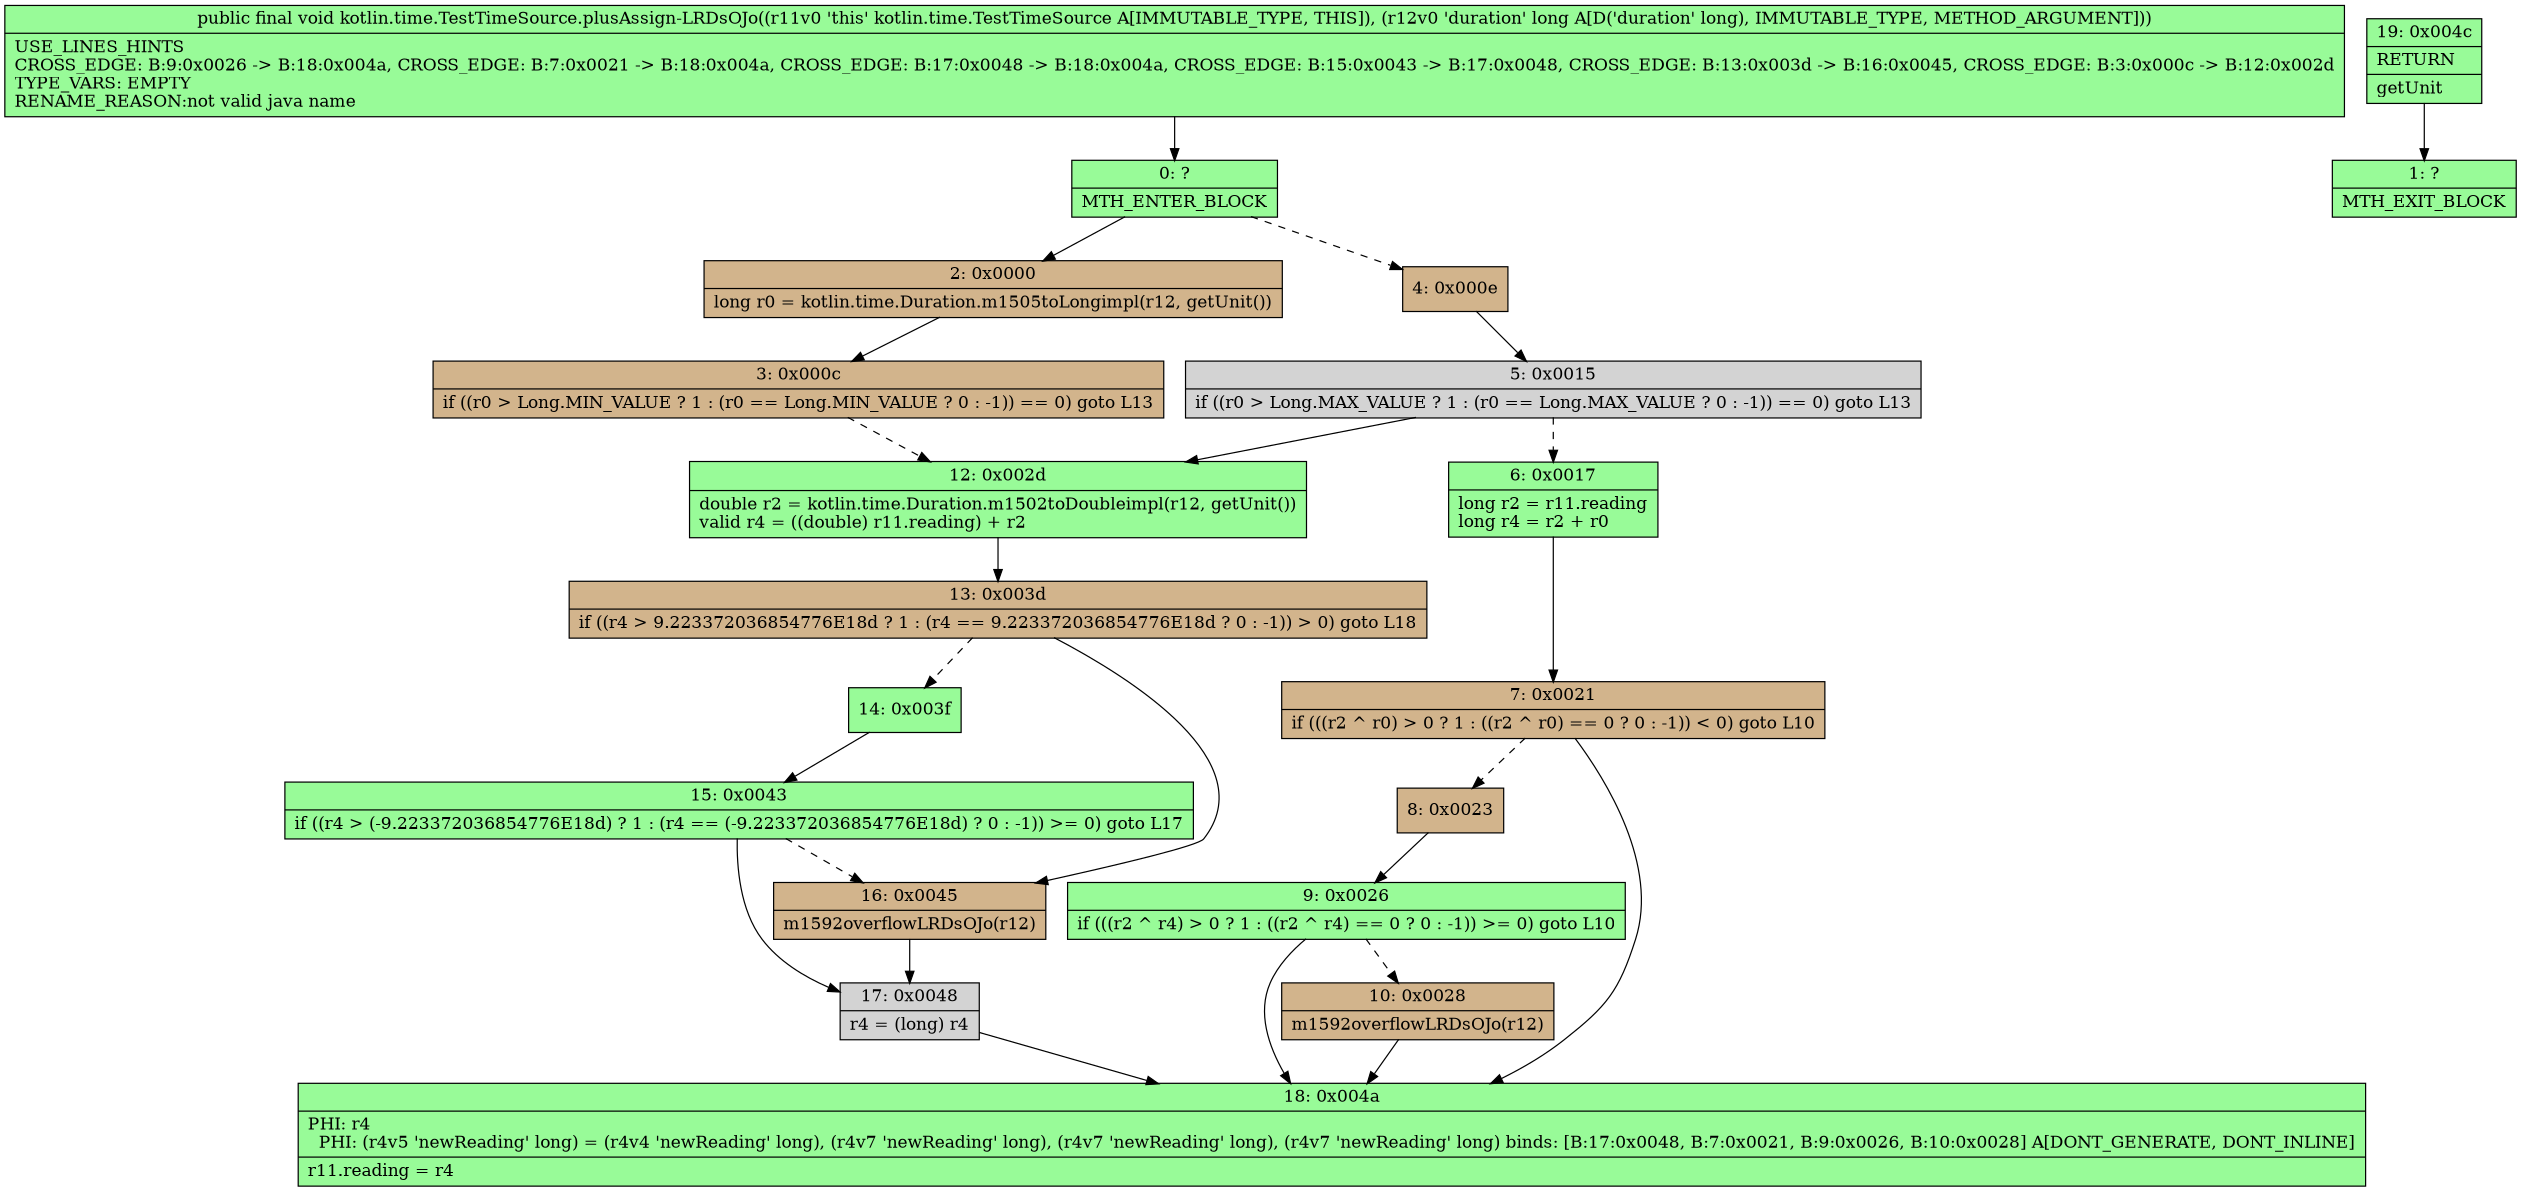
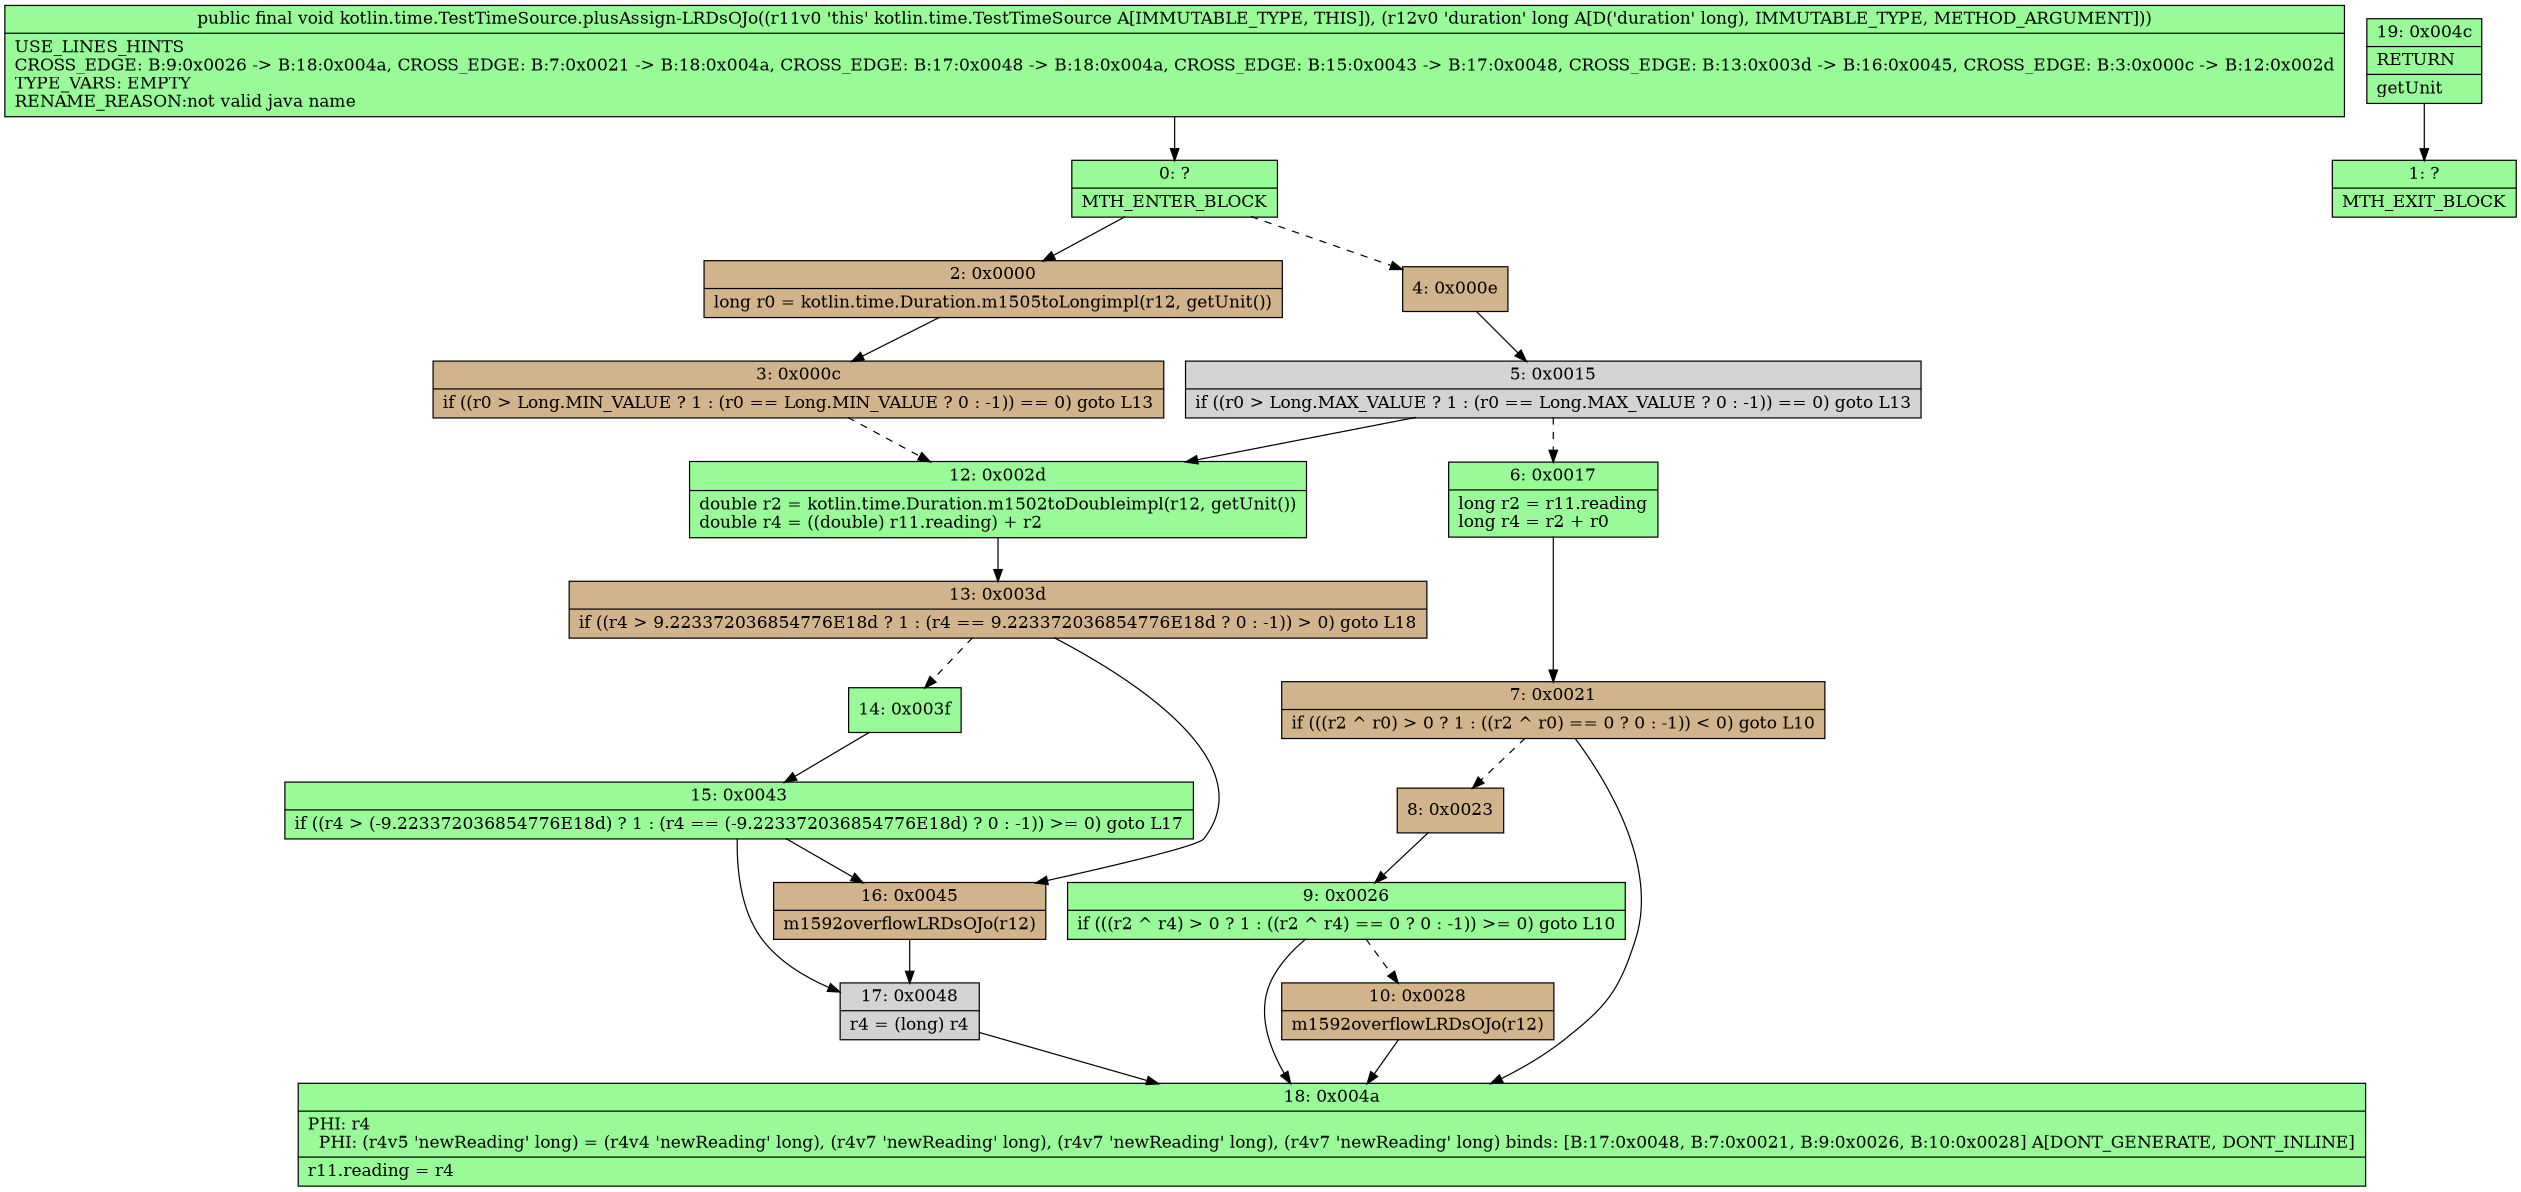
(863, 523) -> (871, 523)
(819, 858) -> (819, 858)
